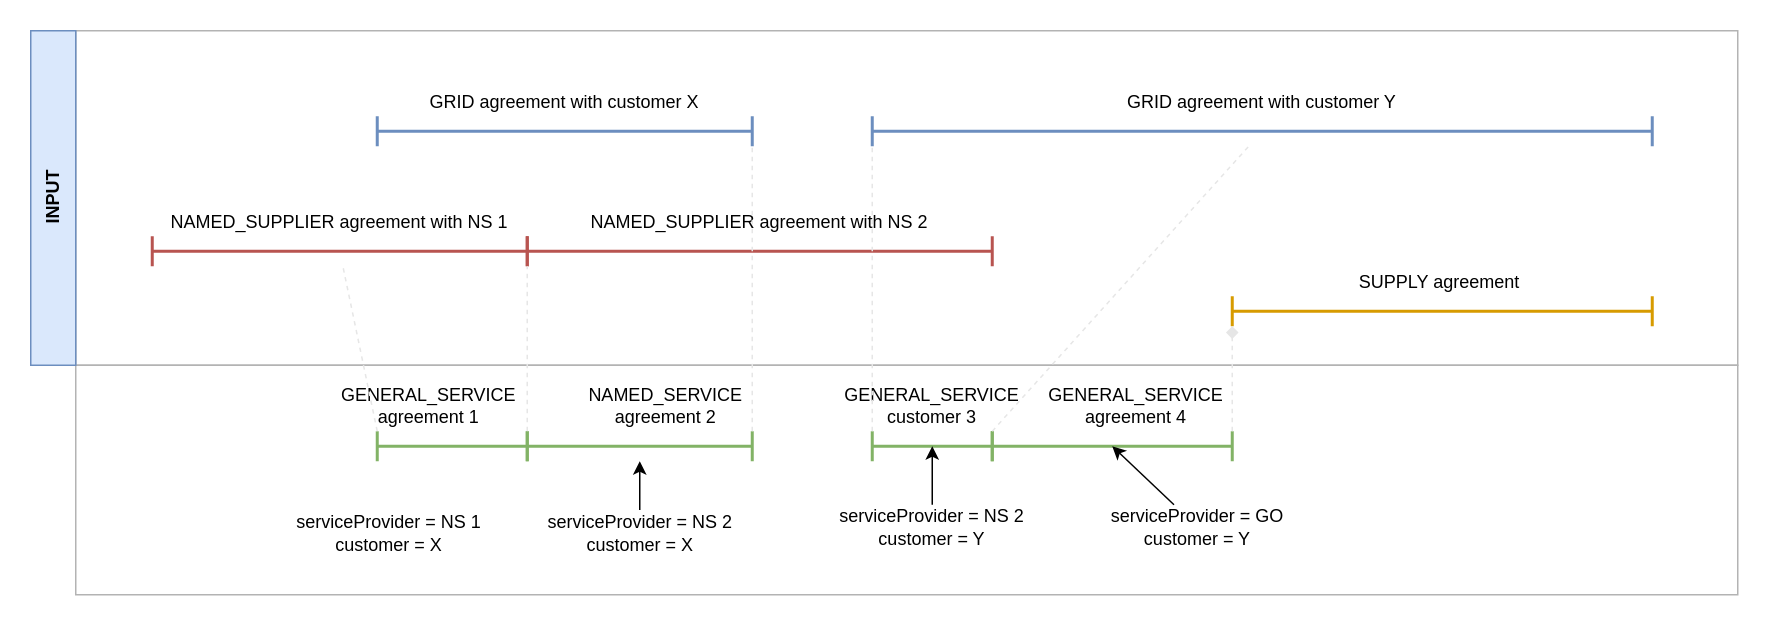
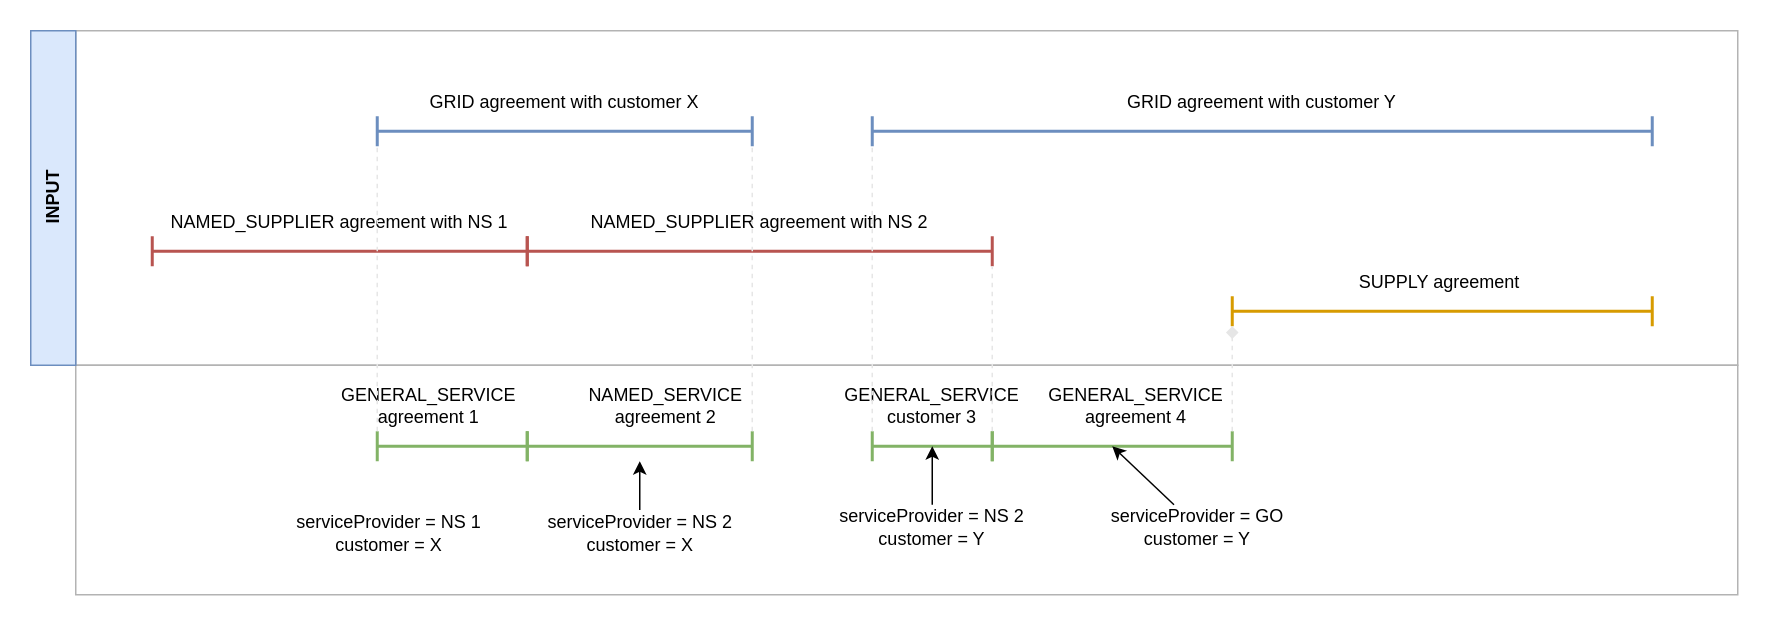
(1120, 289) -> (992, 396)
(527, 365) -> none
(369, 394) -> (377, 396)
